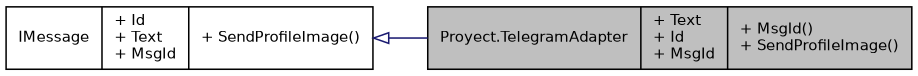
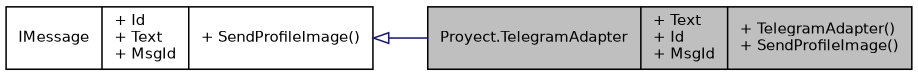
(777, 29) -> (818, 29)
